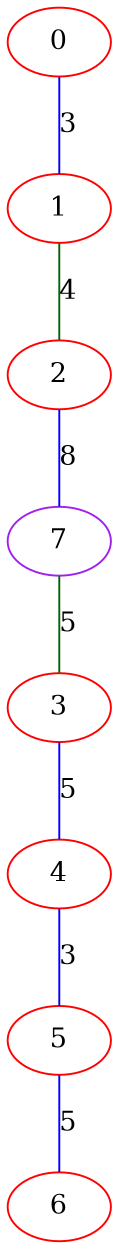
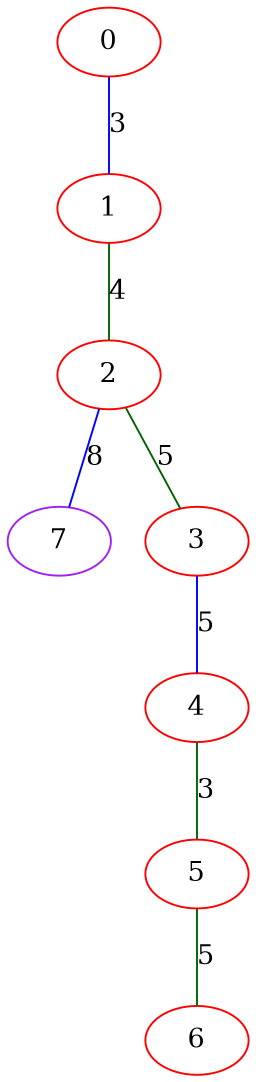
(59, 624) -> (153, 458)
(59, 957) -> (197, 791)
(59, 1124) -> (197, 957)
